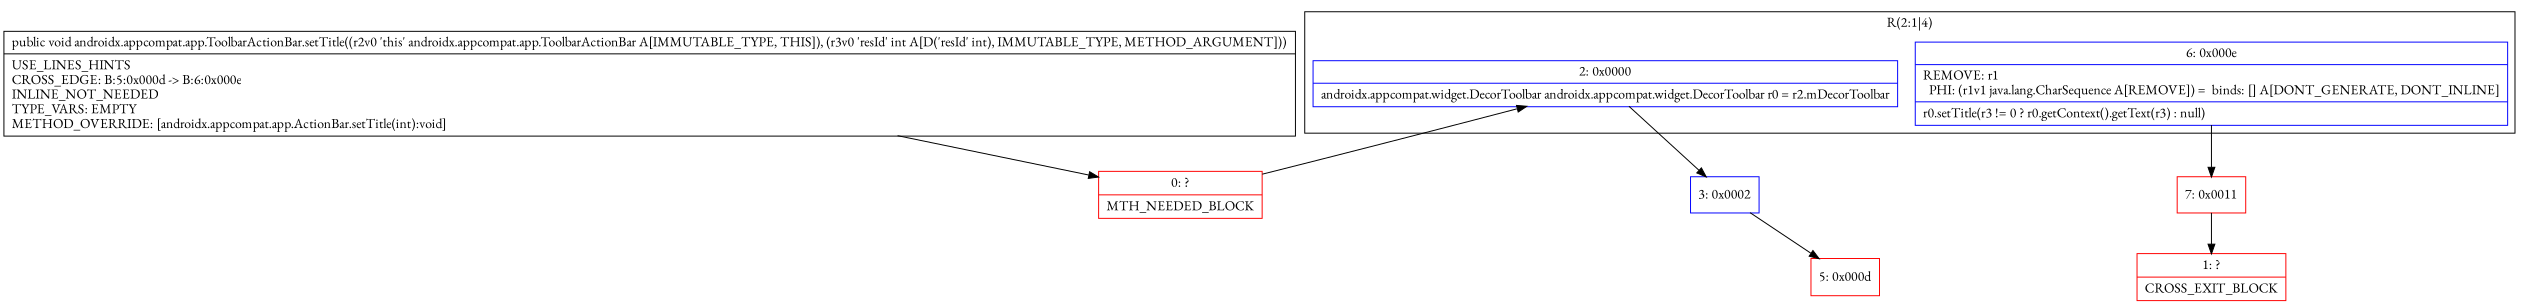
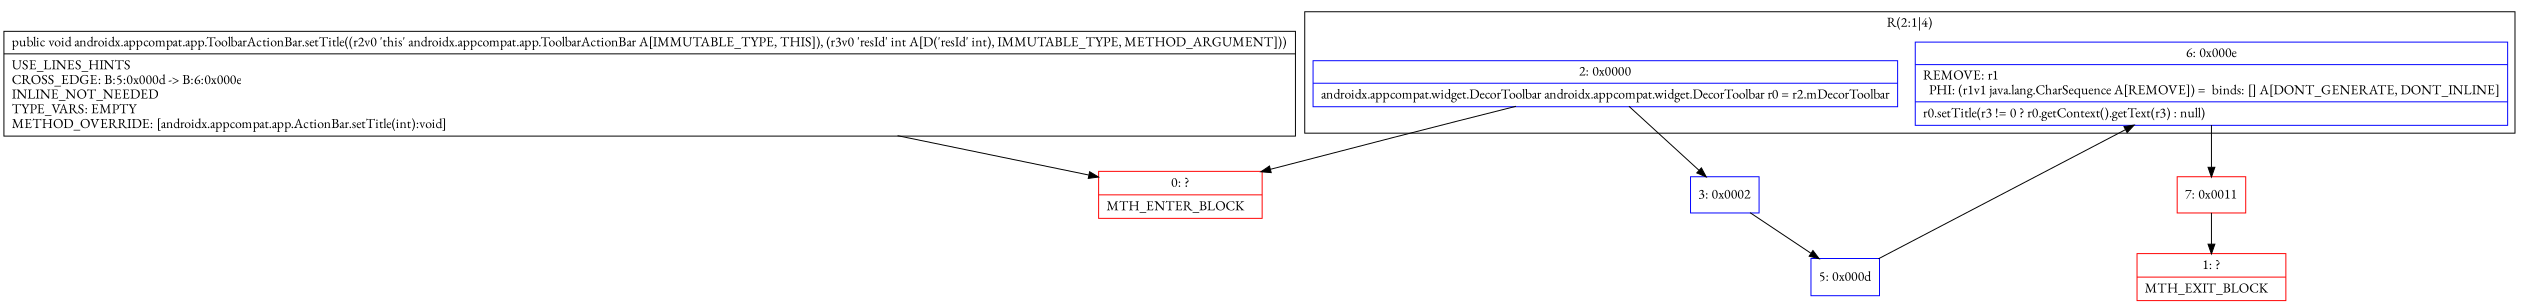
(1390, 142) -> (1387, 139)
none -> (2002, 194)
(1180, 206) -> (1176, 206)
(1845, 277) -> (1845, 277)
(2211, 288) -> (2207, 288)
